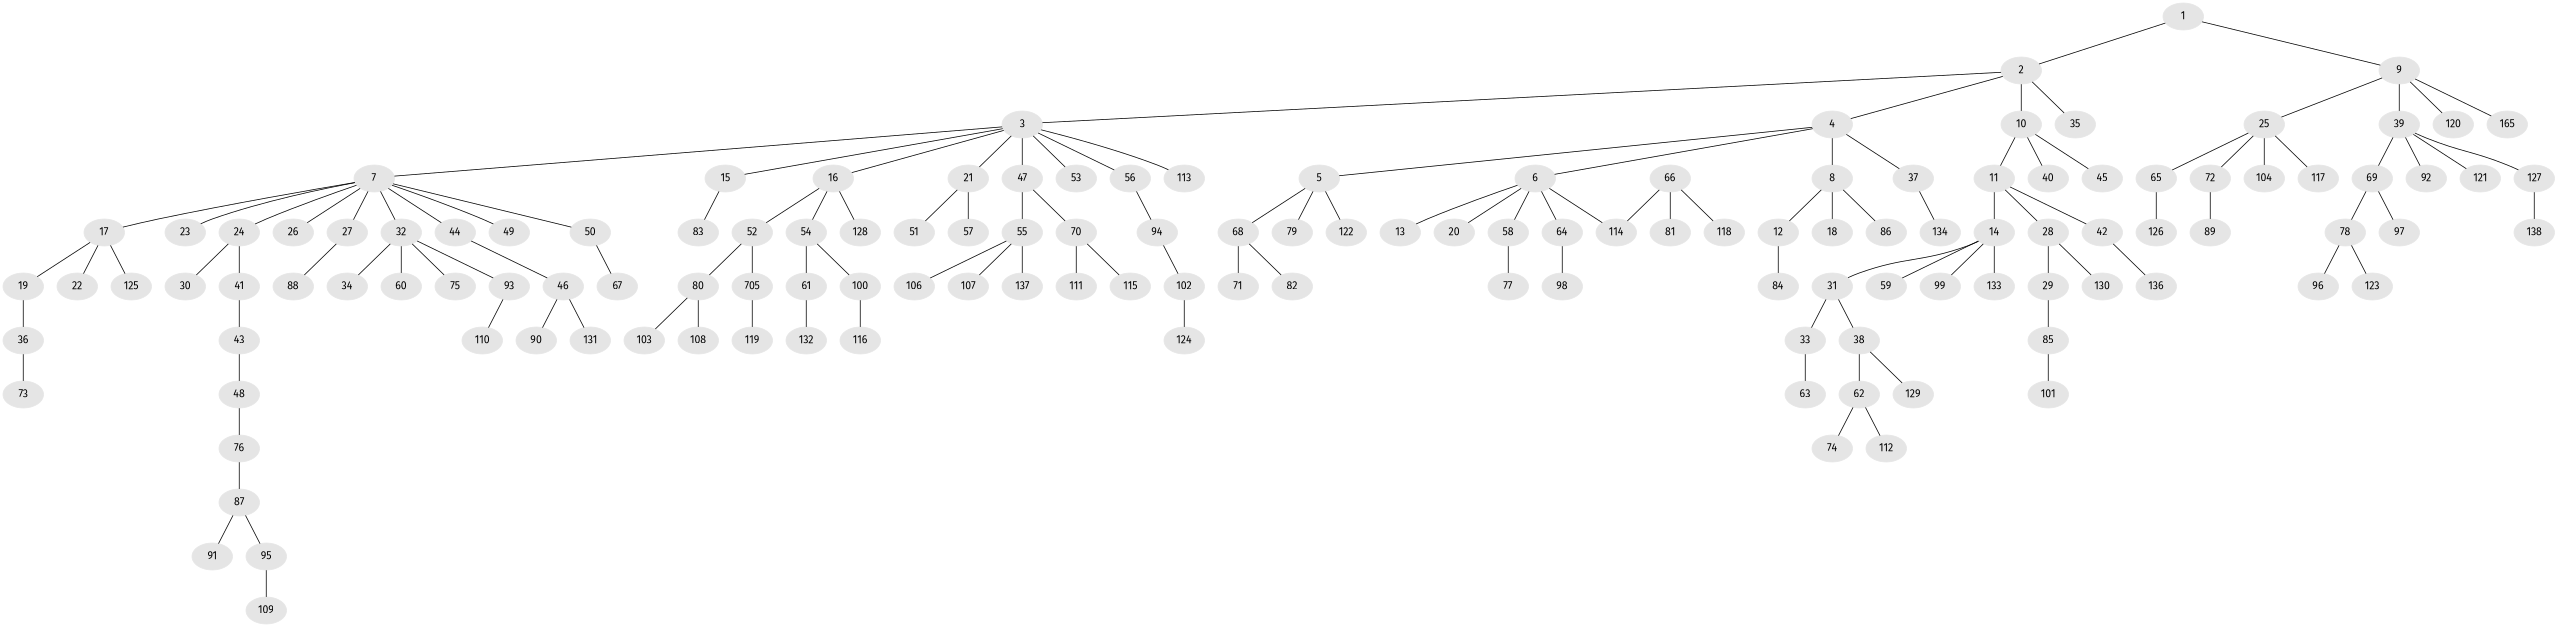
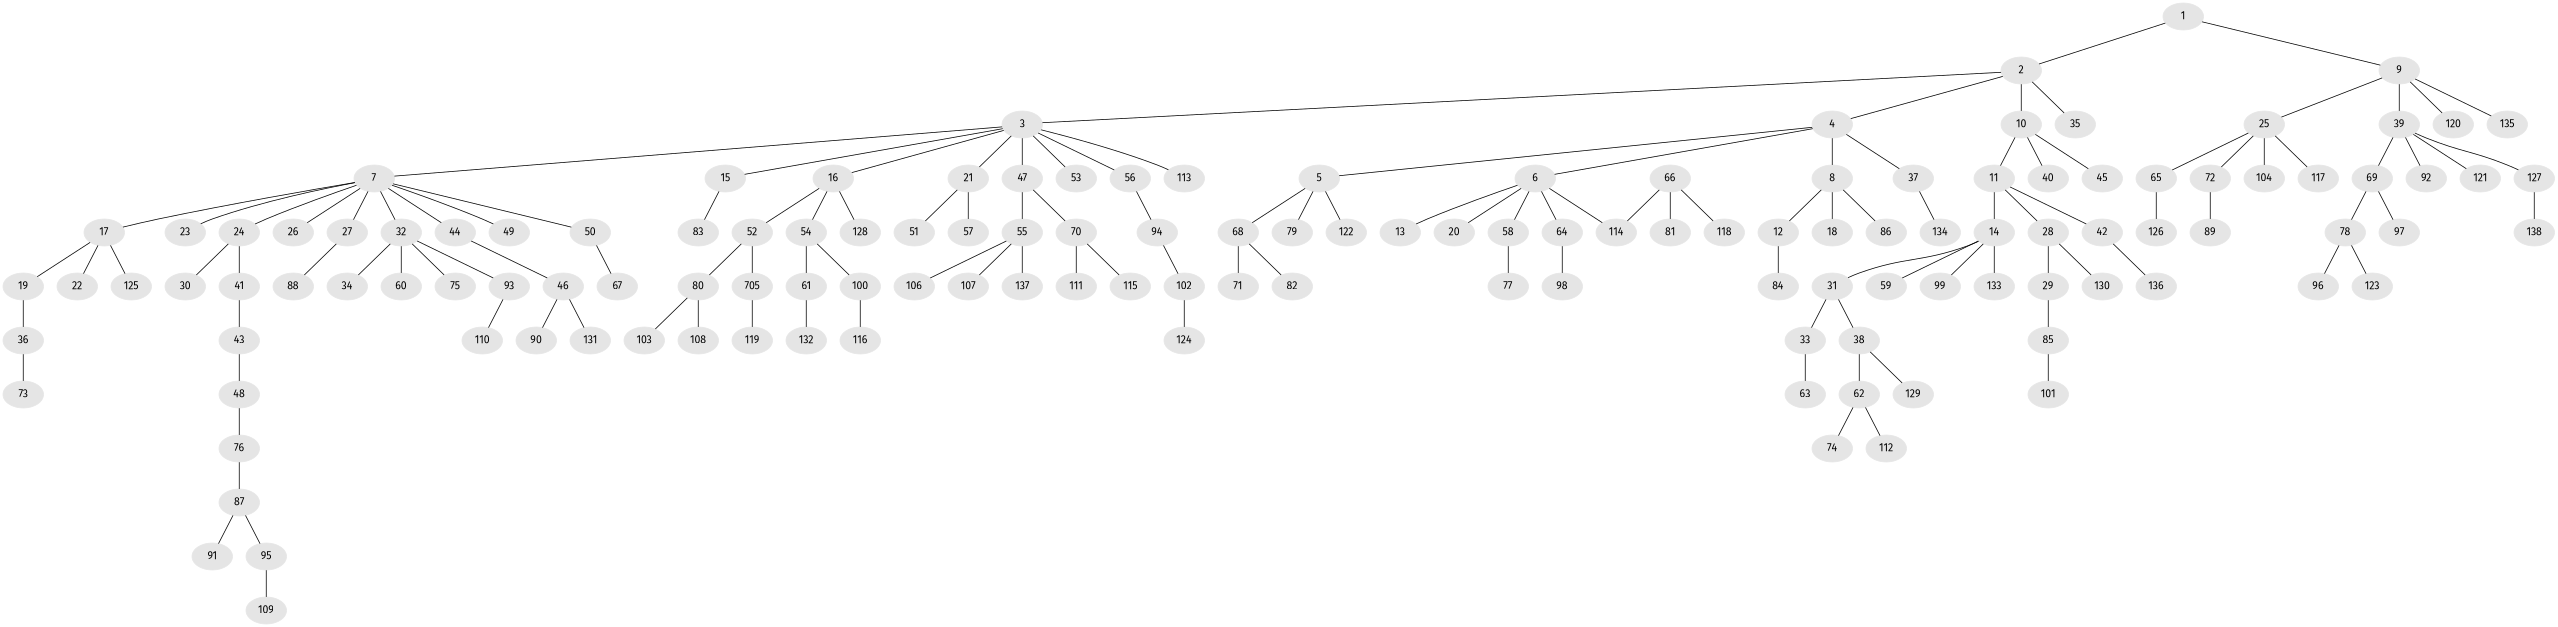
(2507, 124) -> (2507, 124)
